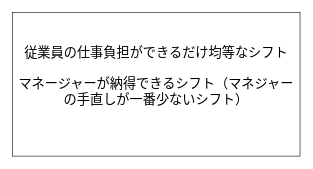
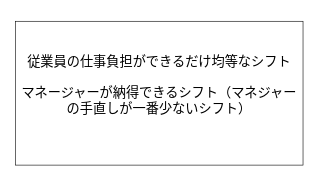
(156, 84) -> (159, 93)
